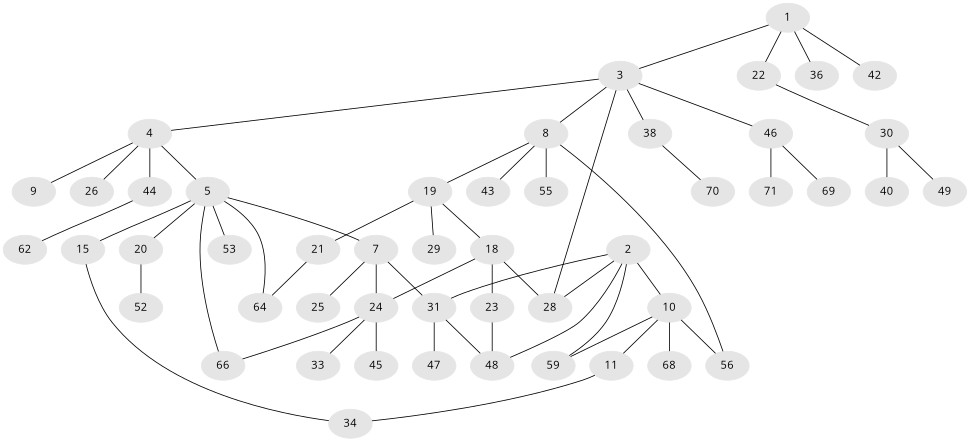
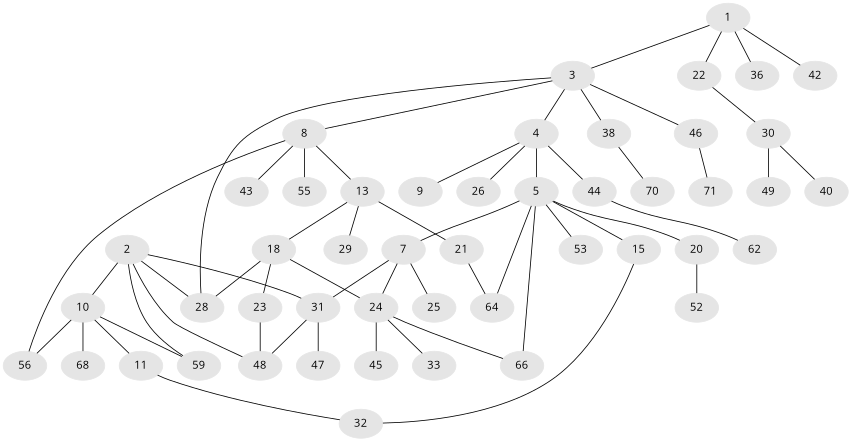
(430, 192) -> (362, 192)
(829, 192) -> none
(350, 424) -> (361, 424)
